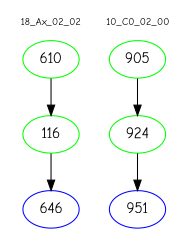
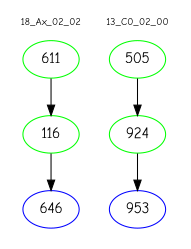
(138, 22) -> (138, 22)
(51, 59) -> (51, 59)
(138, 59) -> (138, 59)
(138, 209) -> (138, 209)
